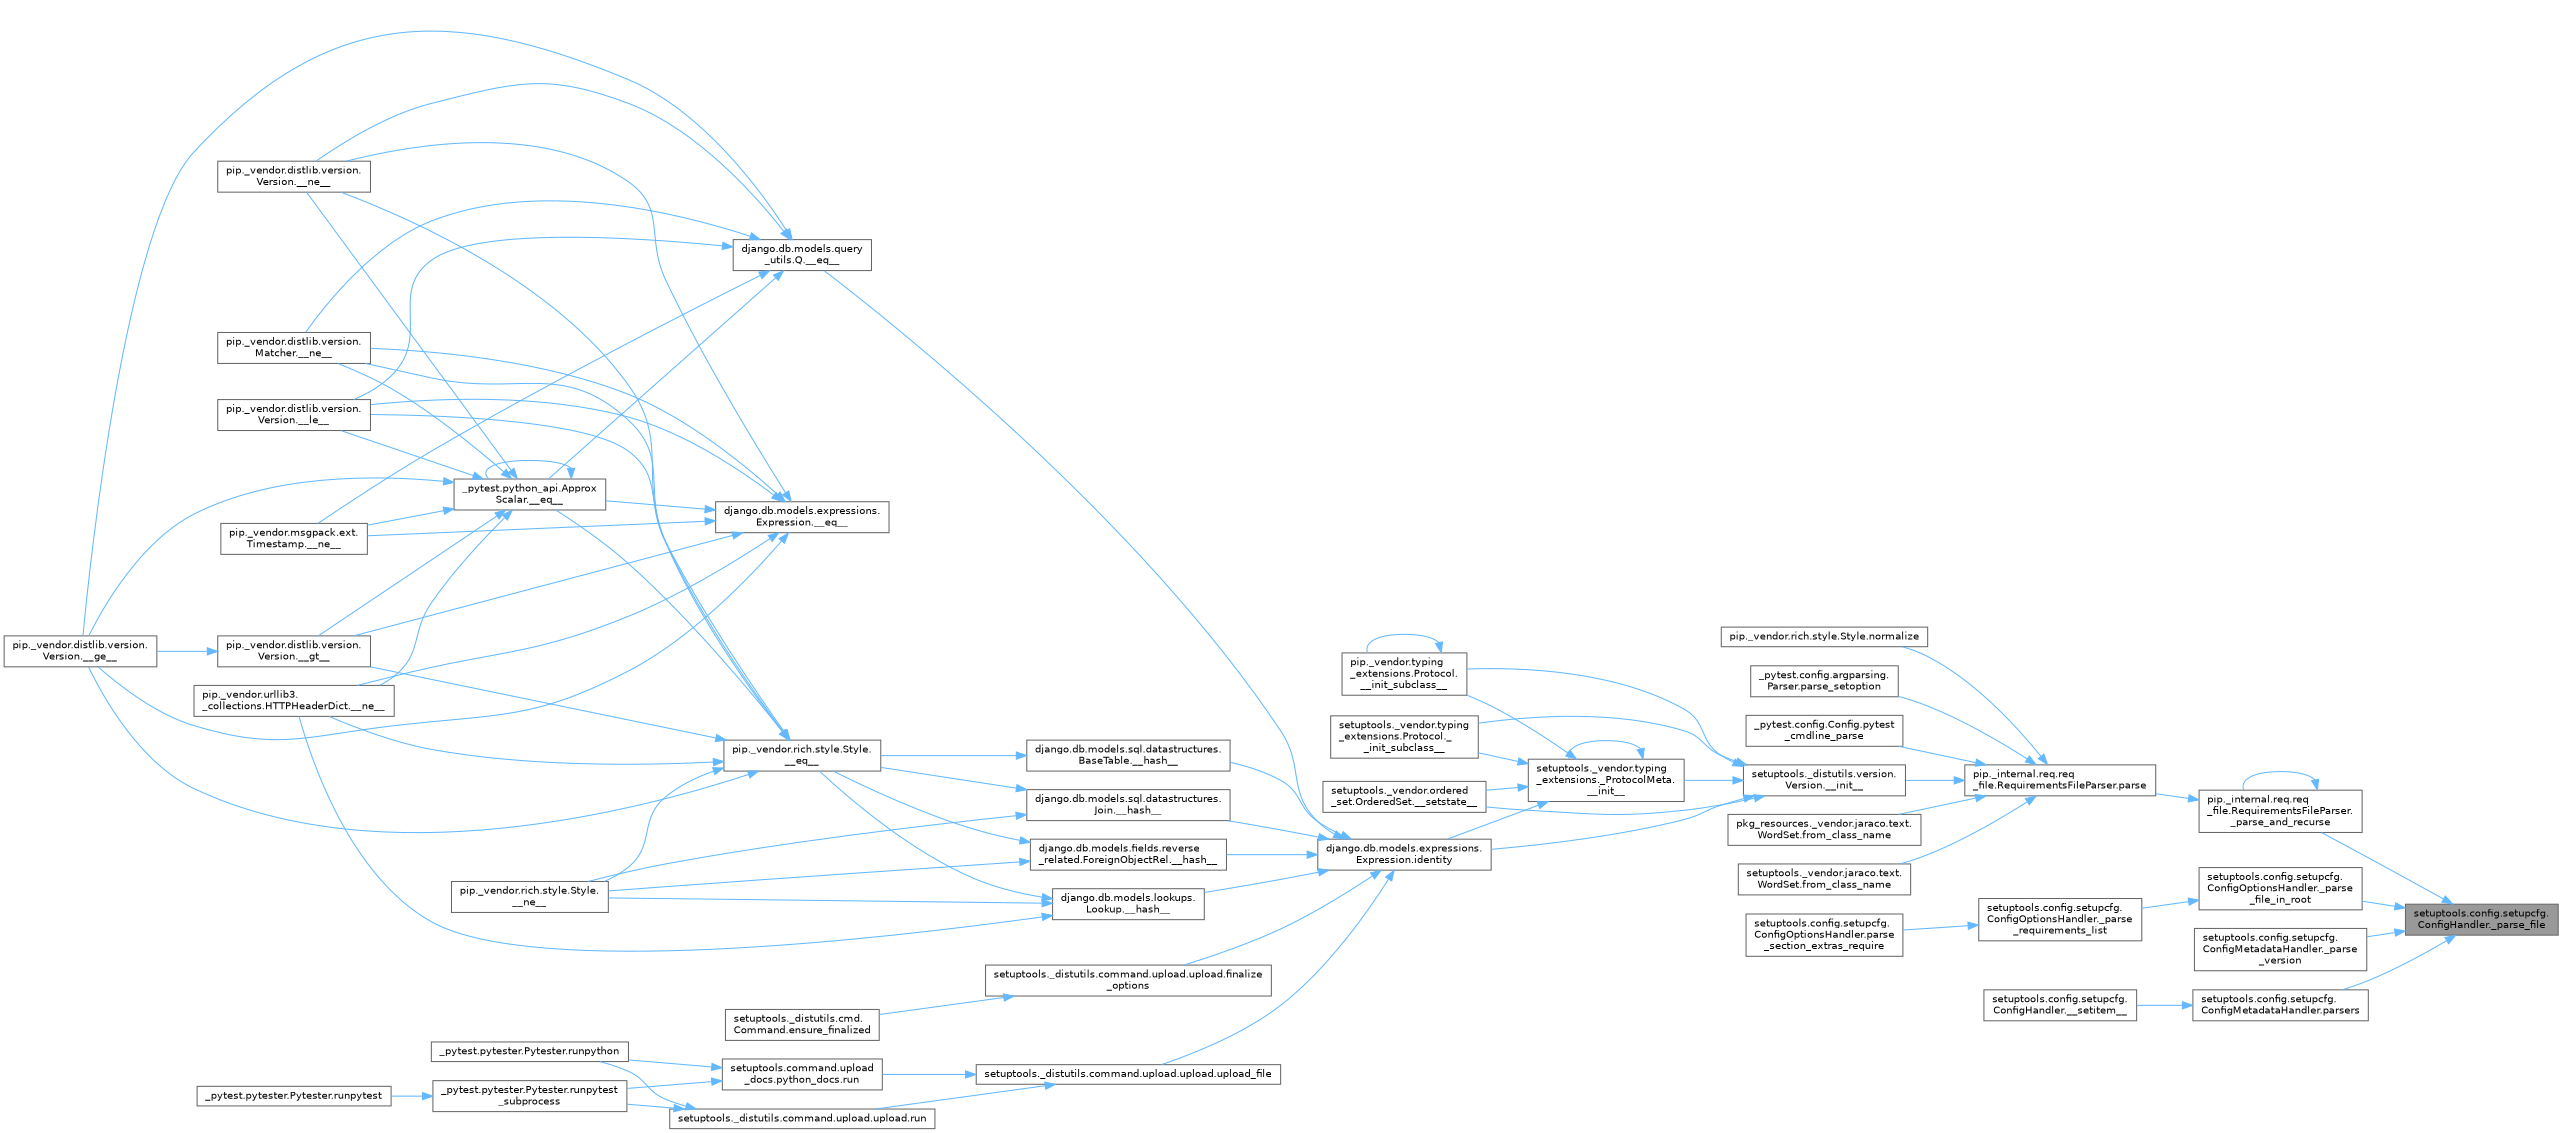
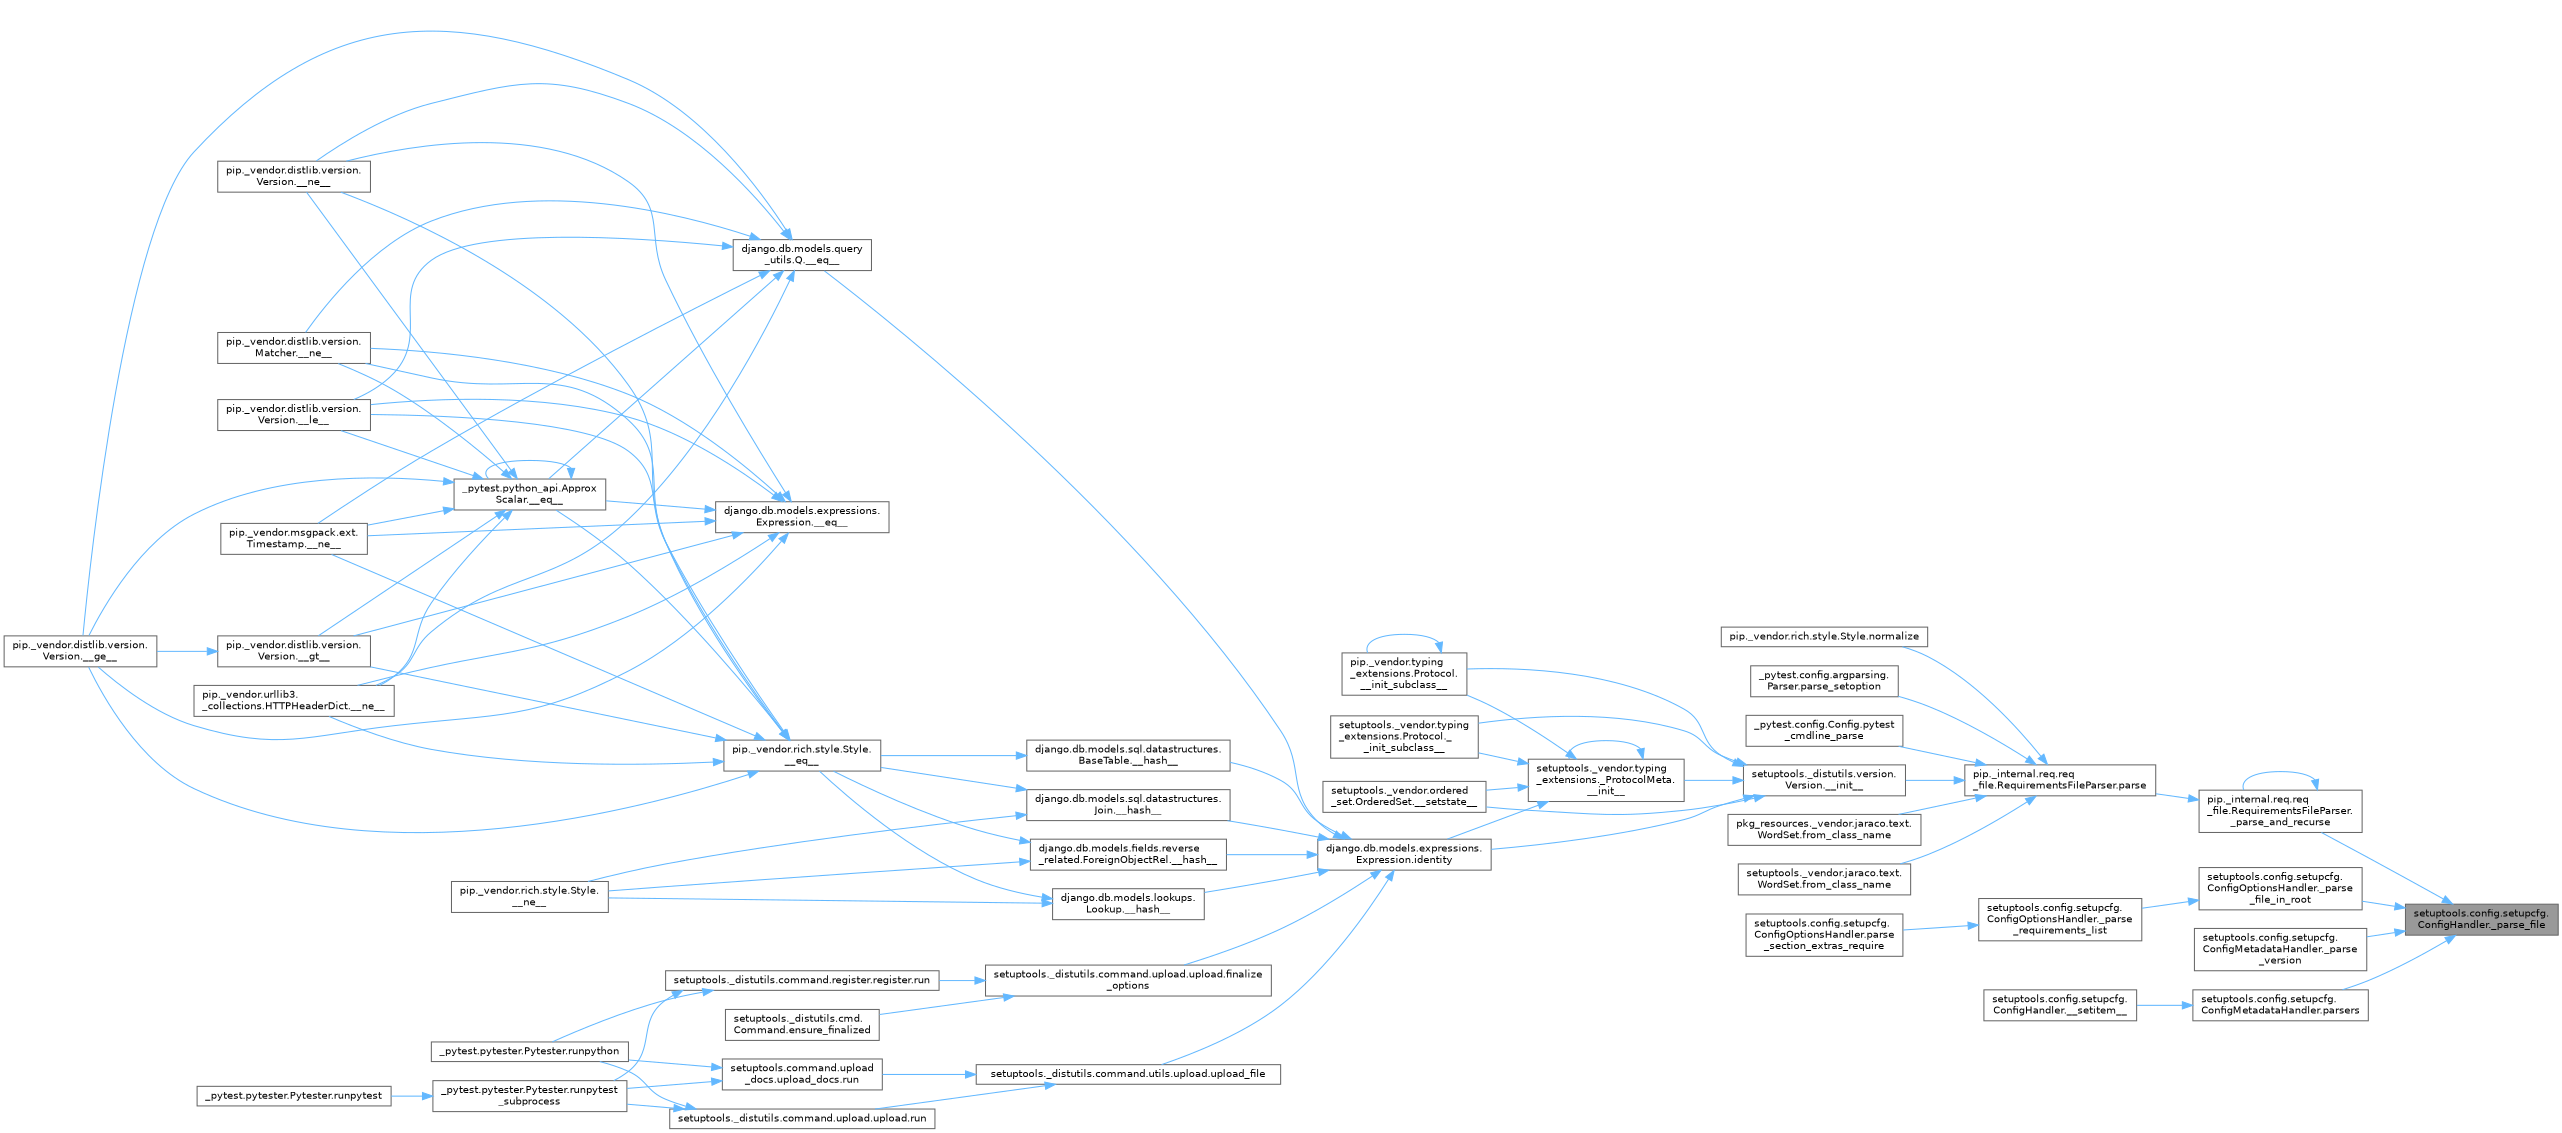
(650, 819) -> (554, 650)
(611, 951) -> (633, 515)
none -> (802, 981)
(802, 1074) -> (802, 1074)
(1128, 1074) -> (1128, 1074)
